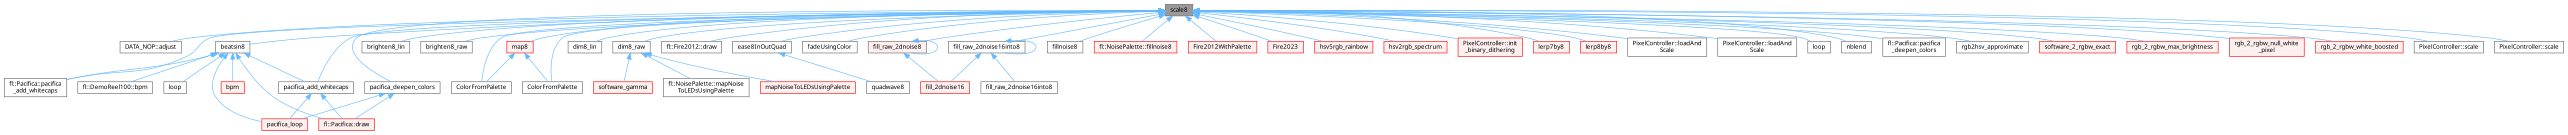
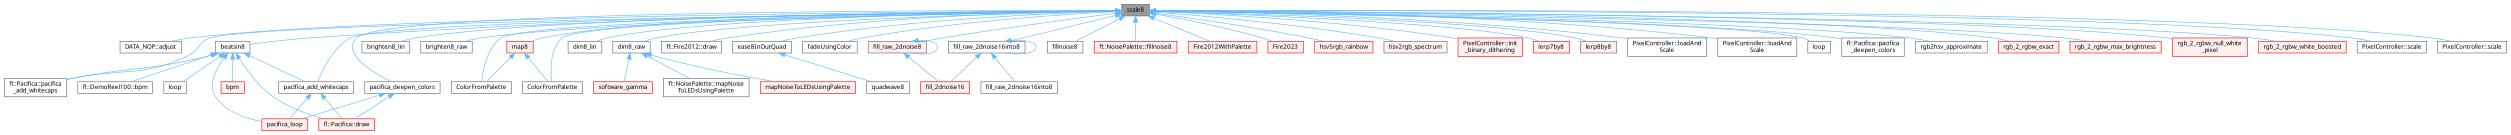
(1415, 47) -> (1415, 47)
(1599, 47) -> (1599, 47)
(1856, 47) -> none
(2078, 47) -> (2029, 47)
